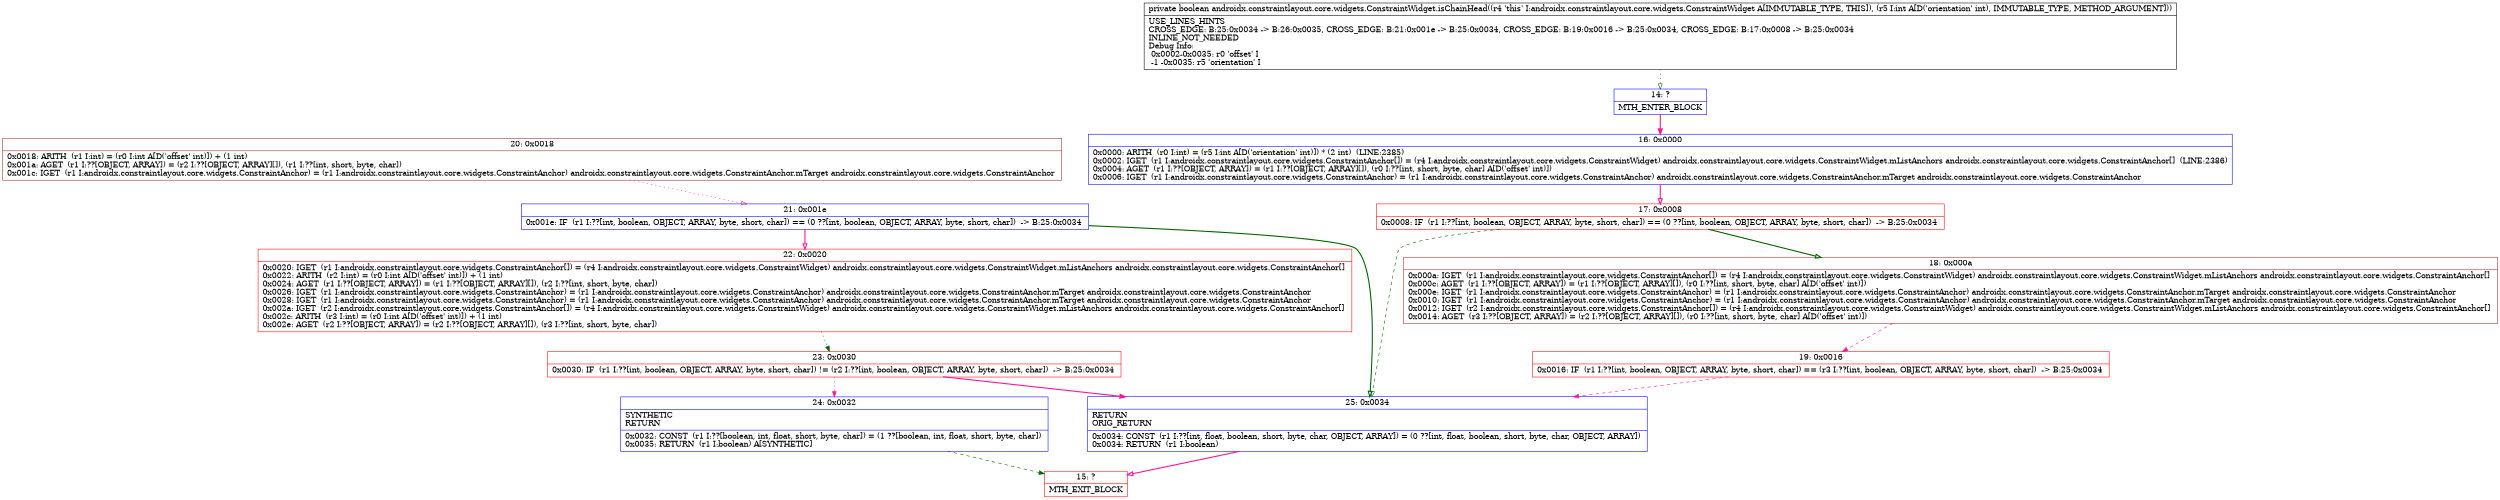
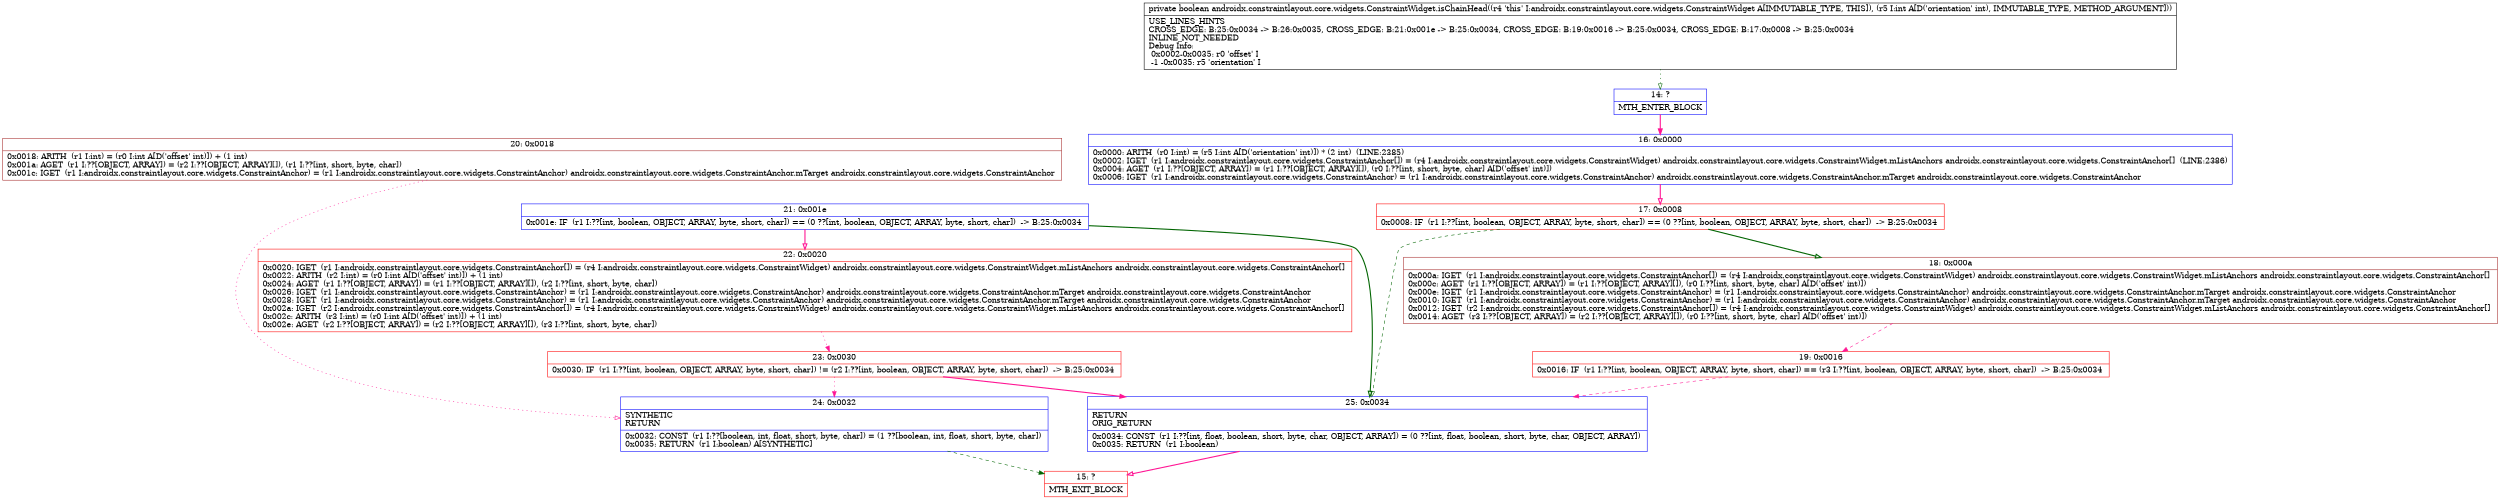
(686, 191) -> (293, 359)
(824, 339) -> (824, 339)
(1156, 445) -> (1156, 445)
